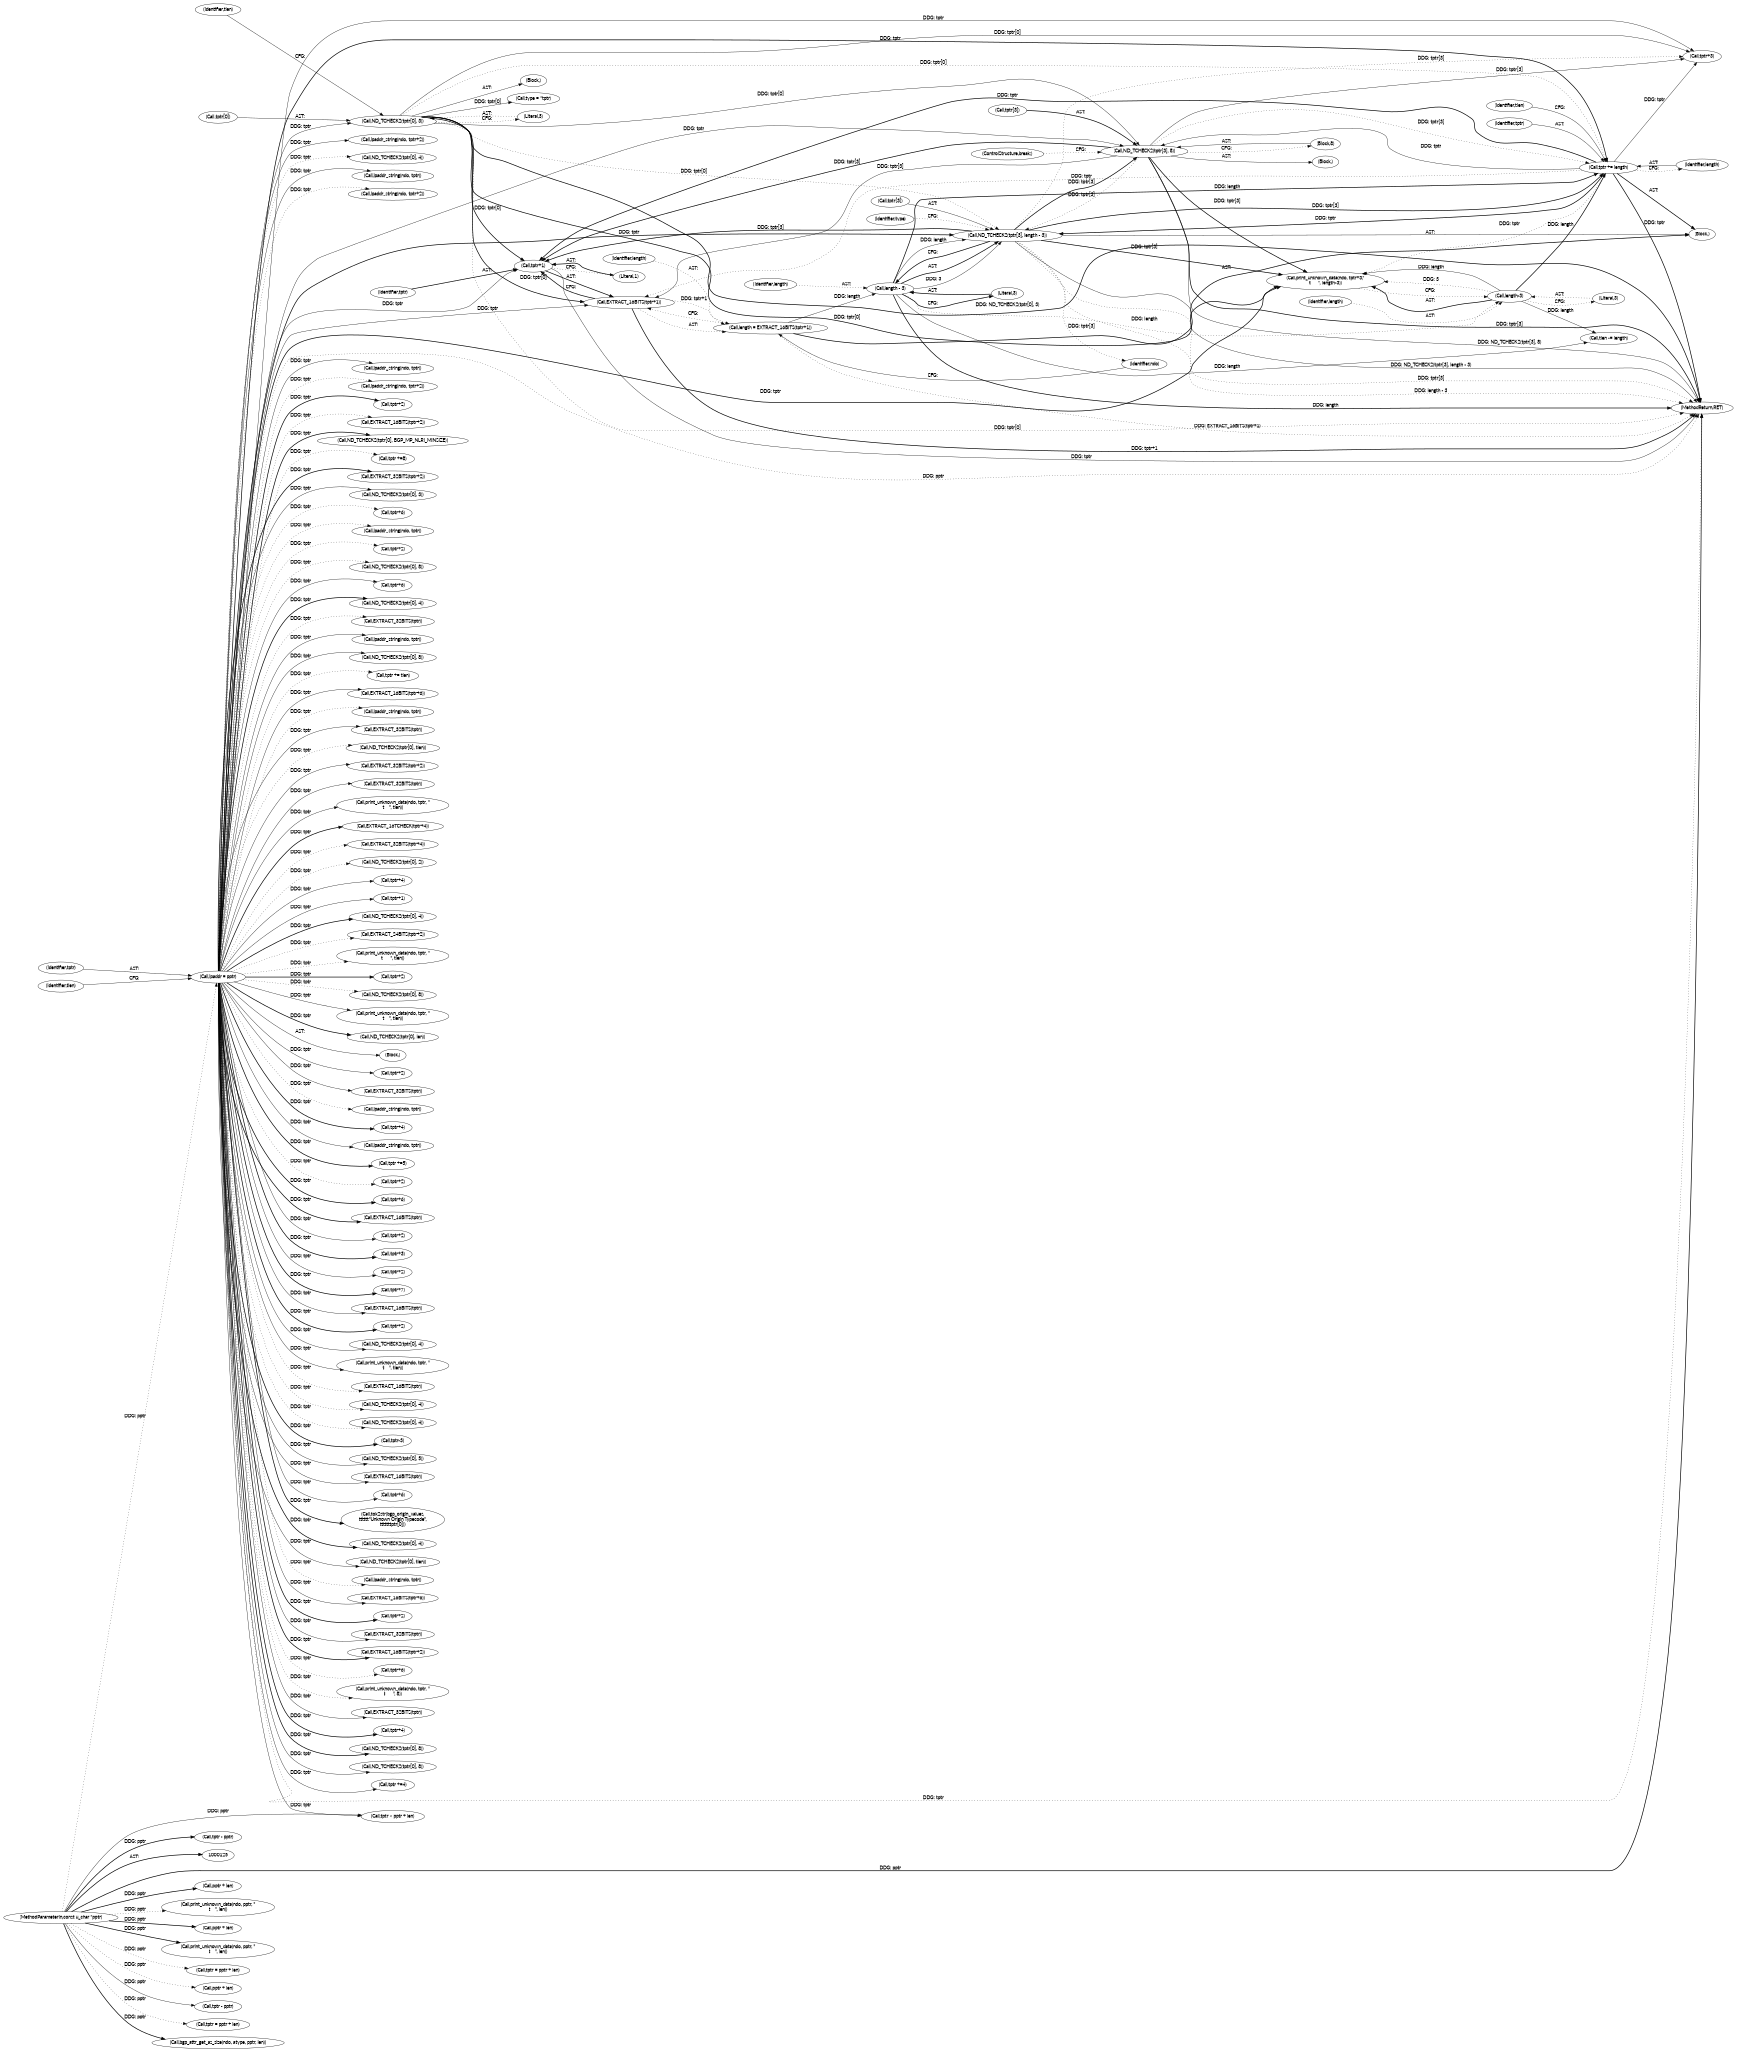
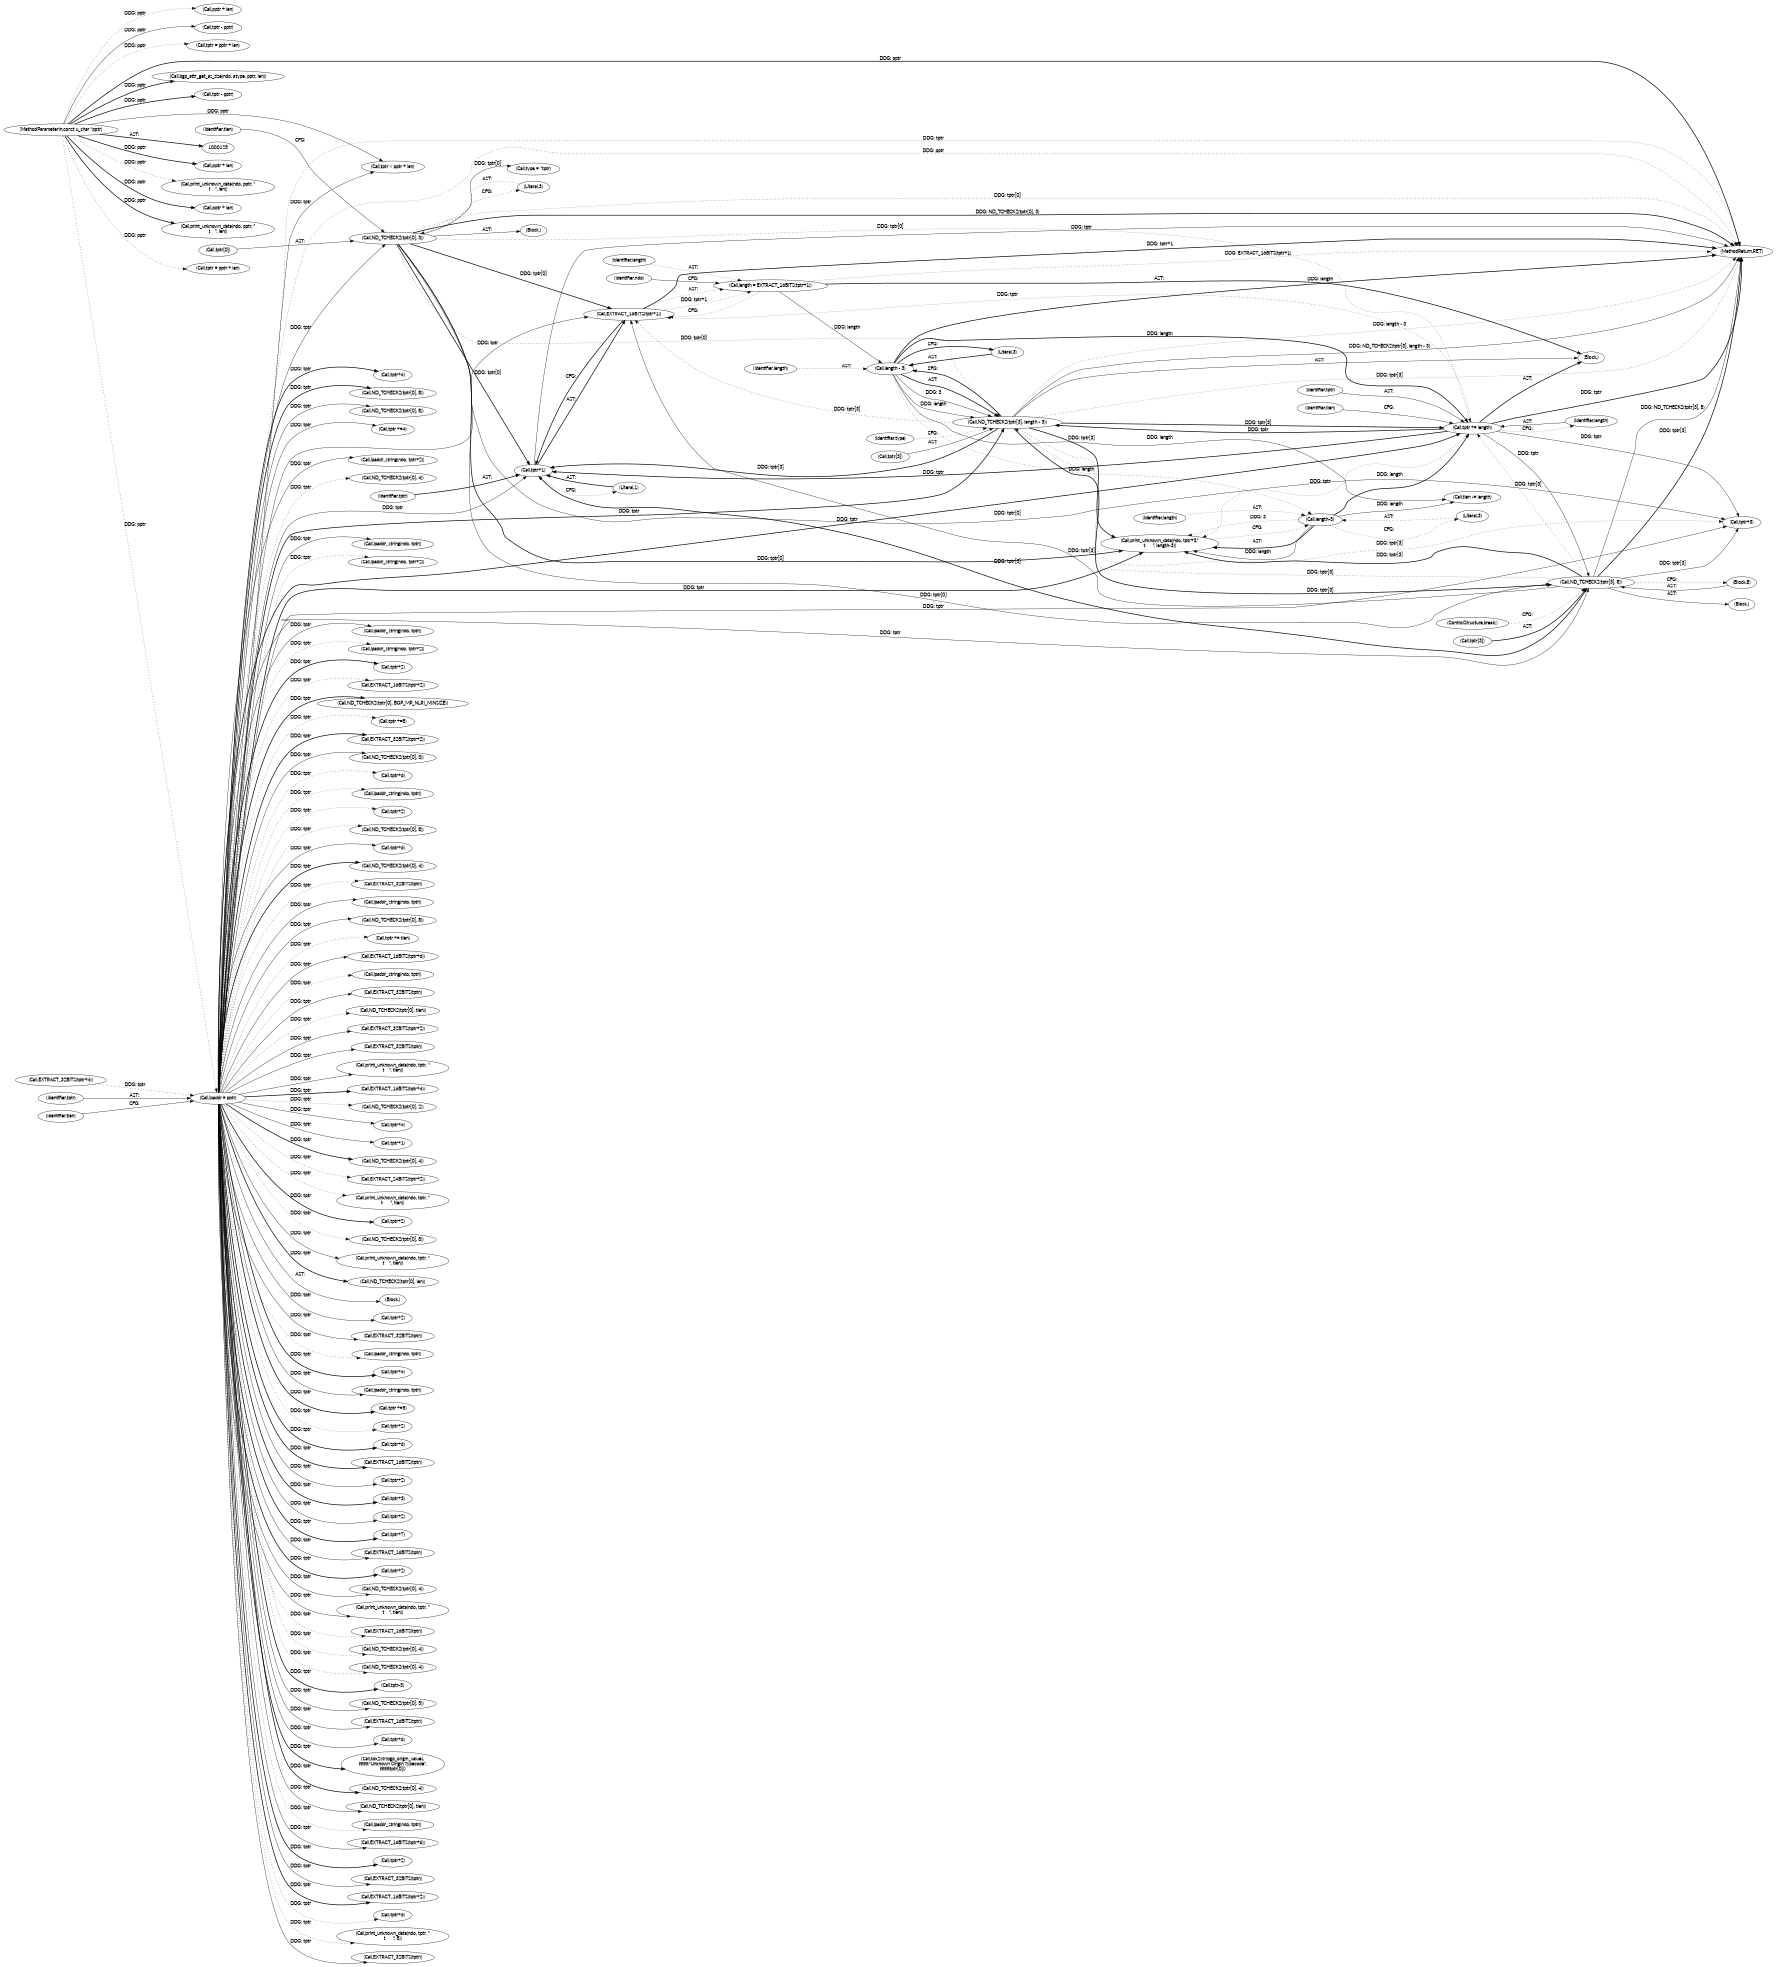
(1063, 312) -> (785, 401)
(393, 826) -> (393, 1089)
(268, 892) -> (143, 1090)
